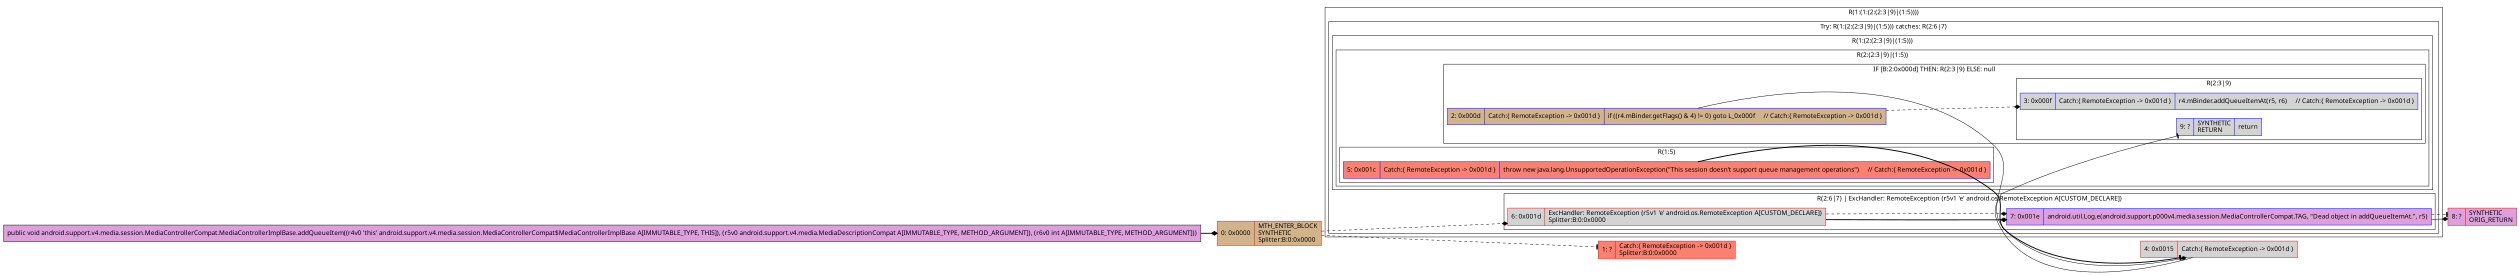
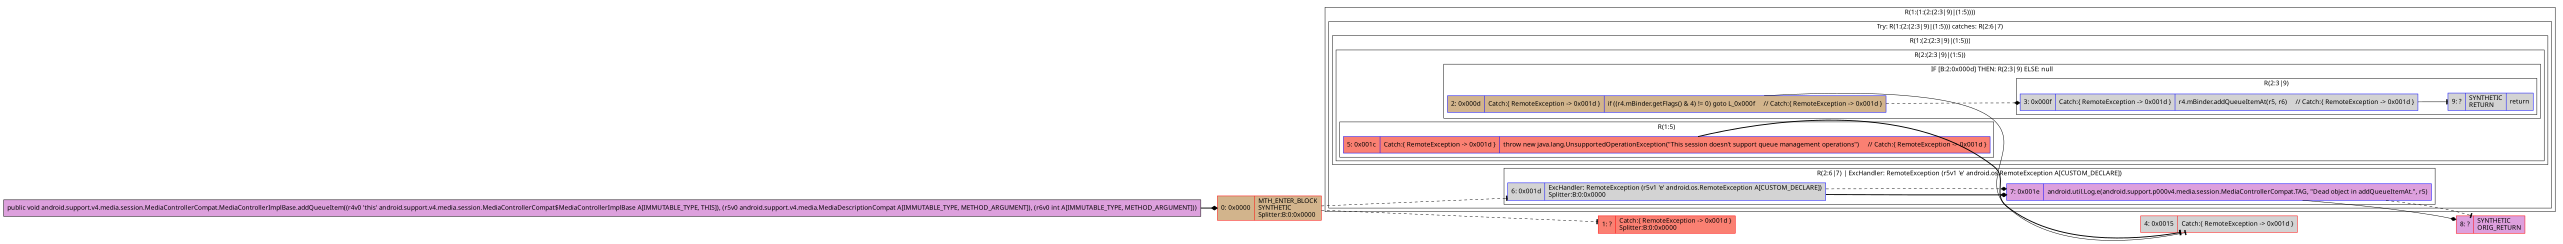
(1980, 135) -> (2004, 139)
(1667, 217) -> (1667, 192)
(1412, 227) -> (1413, 202)
(2017, 248) -> (2432, 102)
